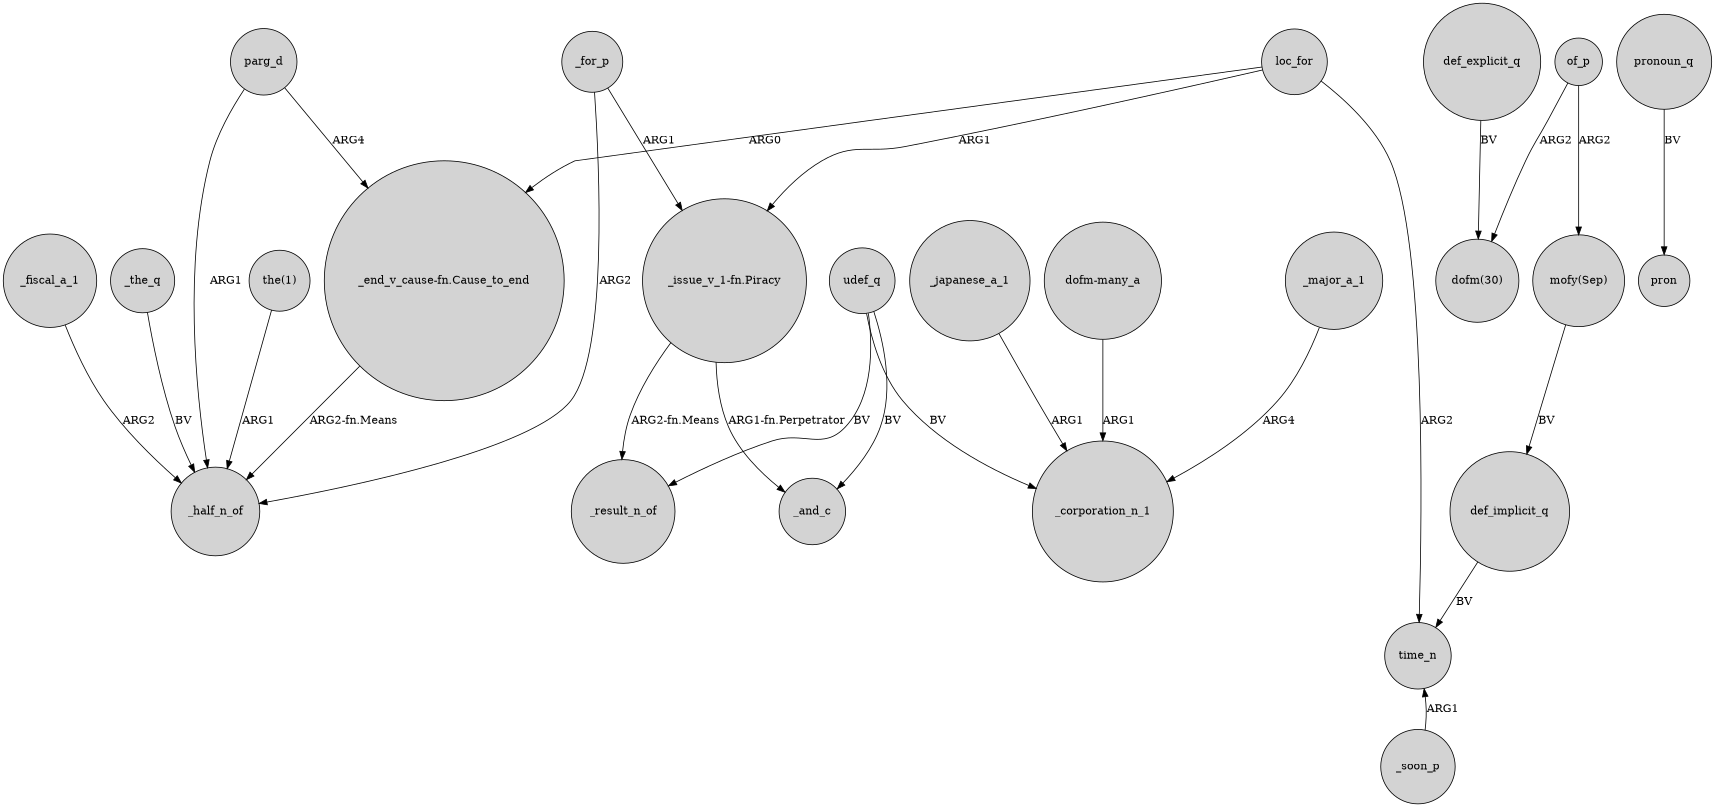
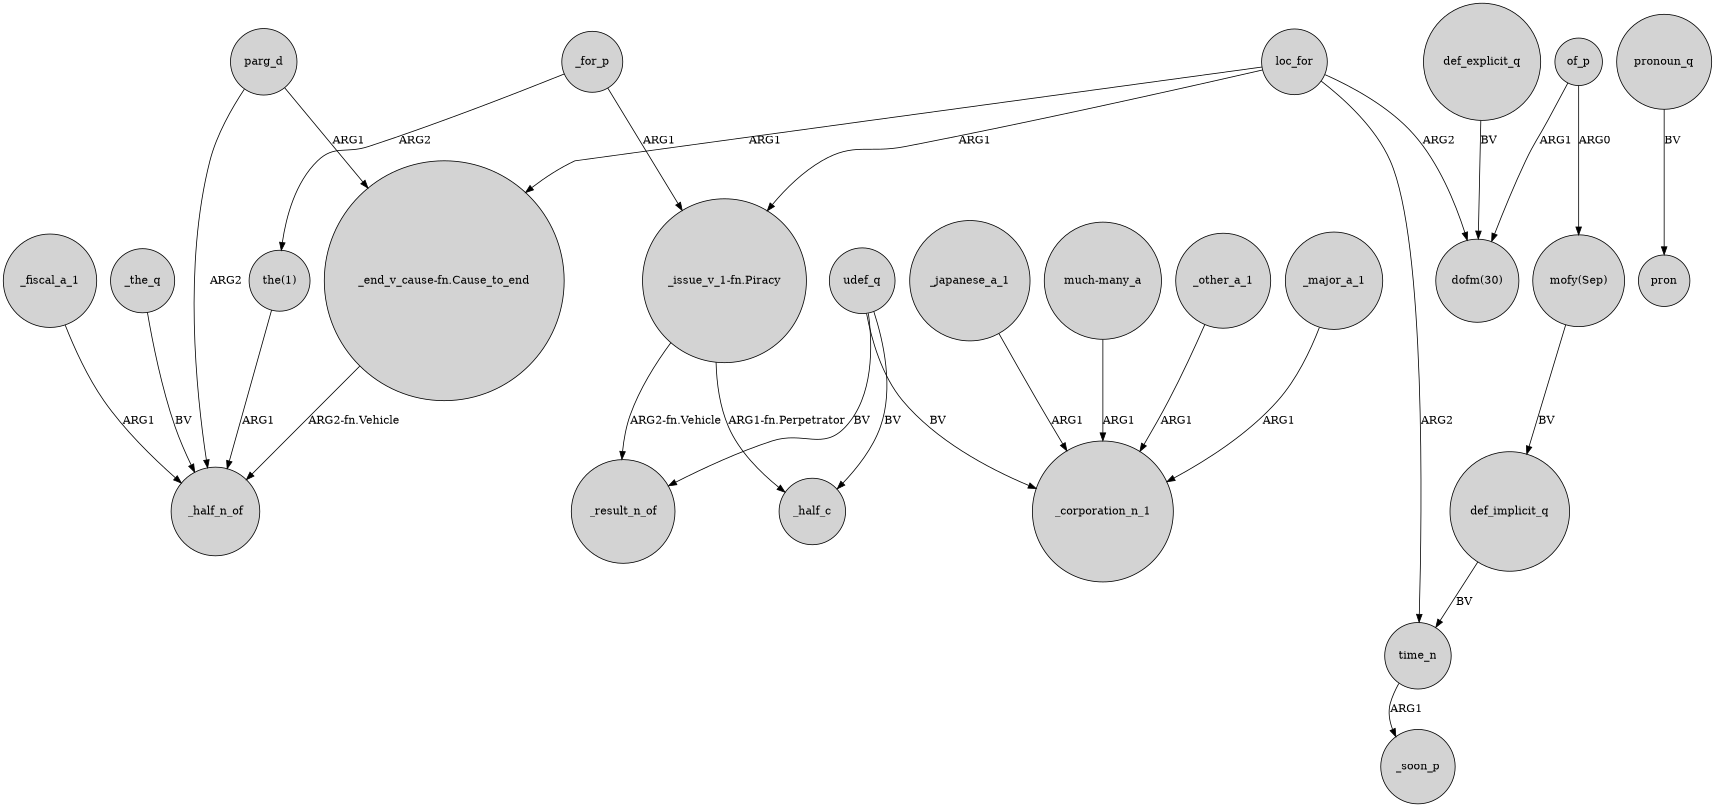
none -> (1415, 136)
(349, 141) -> (349, 141)
(765, 141) -> (765, 141)
(1556, 141) -> (1556, 141)
(1595, 141) -> (1595, 141)
(226, 281) -> (226, 281)
(1103, 281) -> (1103, 281)
none -> (1223, 281)
(567, 404) -> (399, 136)
(139, 421) -> (139, 421)
(354, 421) -> (354, 421)
(676, 421) -> (676, 421)
(1279, 421) -> (1279, 421)
(812, 511) -> (812, 511)
(1426, 713) -> (1390, 706)
